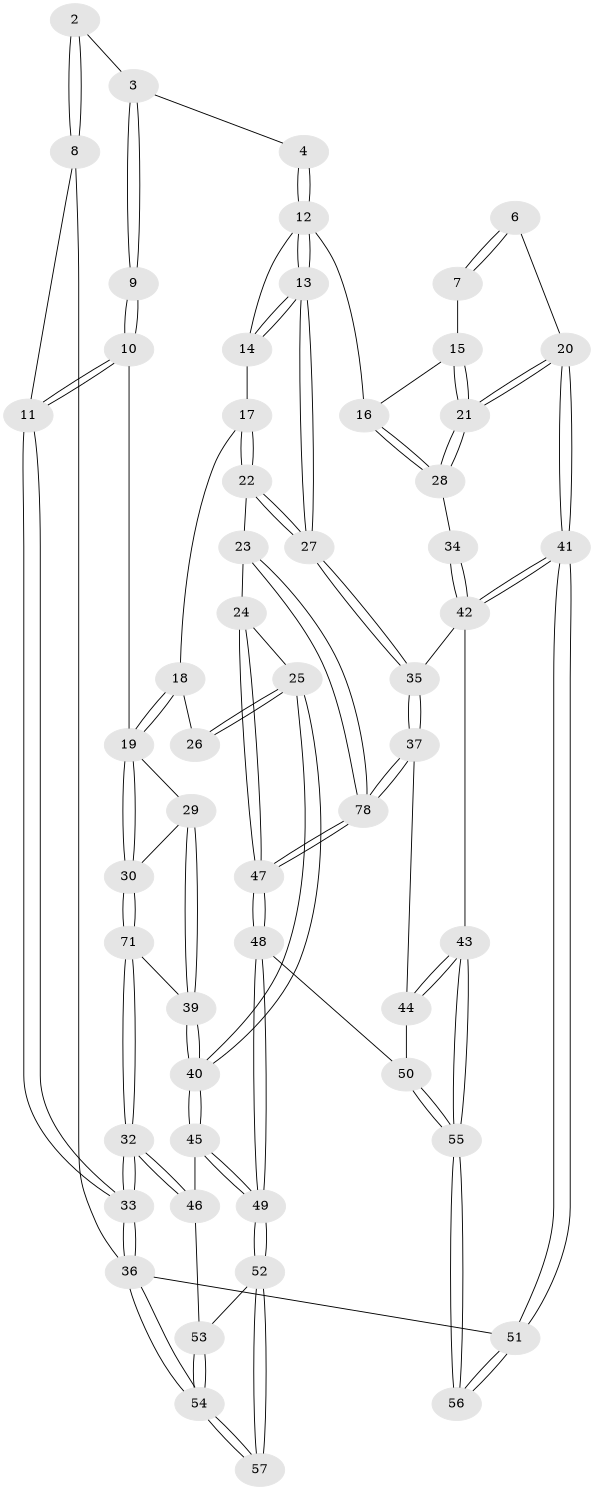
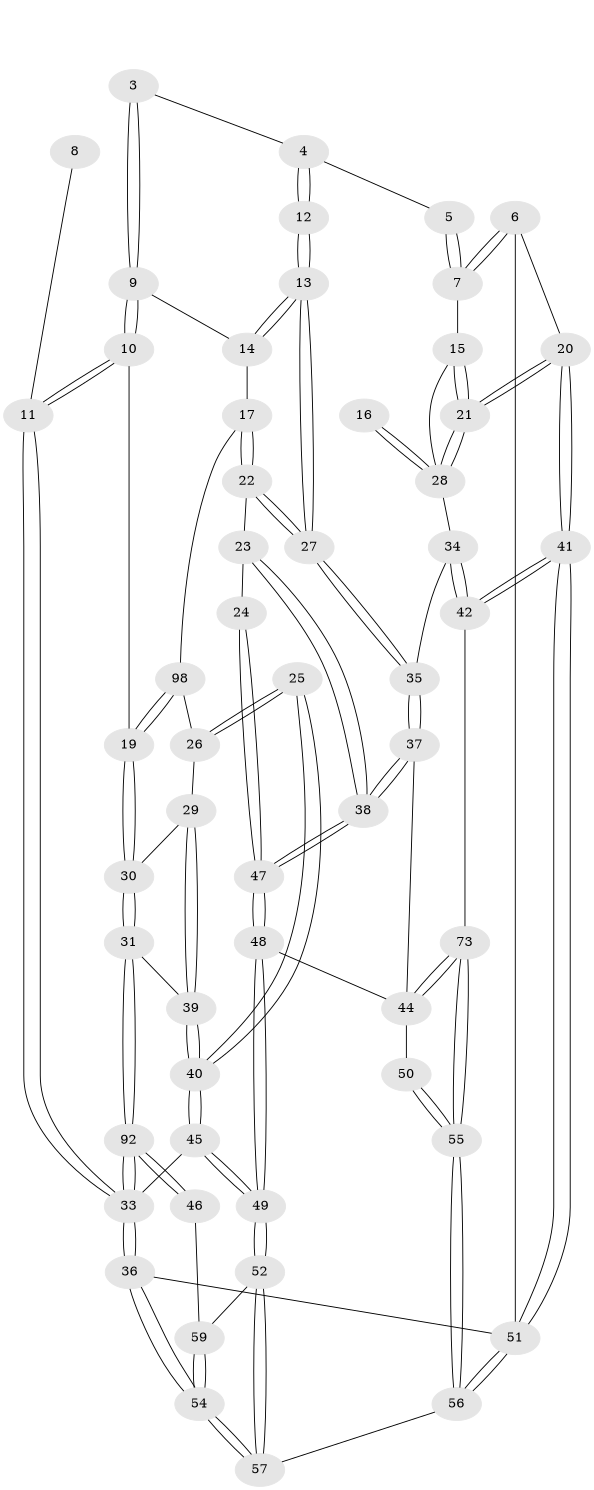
(75, 20) -> none
none -> (449, 218)
(265, 280) -> (190, 317)
(351, 312) -> none
(411, 383) -> (430, 413)
(270, 646) -> none
(440, 646) -> (428, 612)
(180, 679) -> (180, 679)
(79, 717) -> none
(160, 778) -> (193, 778)
none -> (515, 778)
(363, 811) -> (363, 811)
(129, 943) -> (129, 943)
(465, 943) -> (465, 943)
(333, 1009) -> (333, 976)
(129, 1140) -> (129, 1140)
(195, 1173) -> (170, 1166)
(200, 1338) -> (200, 1338)
none -> (358, 1437)
